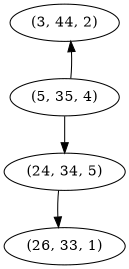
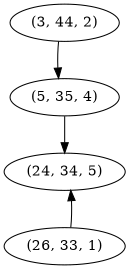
(72, 65) -> (58, 55)
(58, 204) -> (72, 214)
